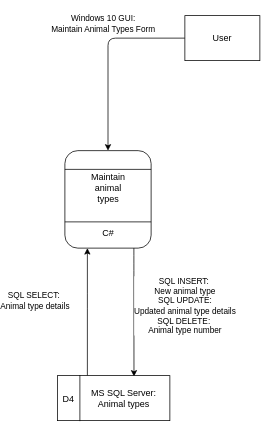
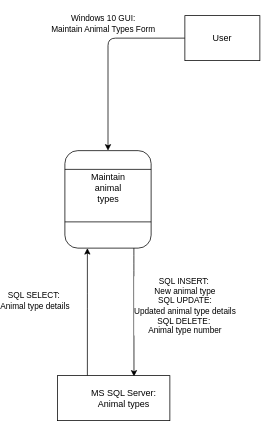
(108, 233) -> none
(69, 398) -> none
